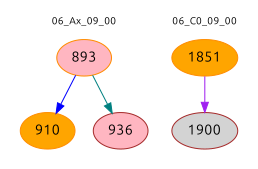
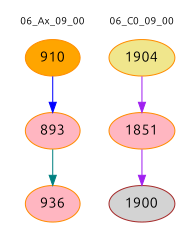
none -> (142, 58)
(205, 58) -> (142, 131)
(68, 90) -> (53, 89)
(121, 131) -> (53, 204)
